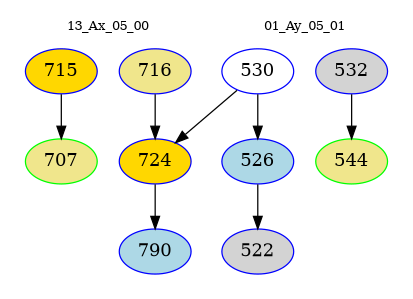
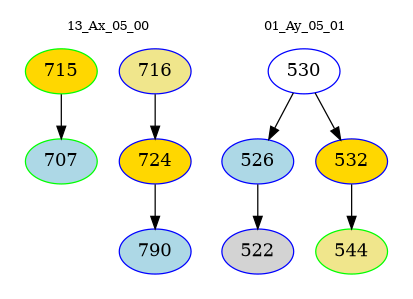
(61, 71) -> (61, 71)
(352, 71) -> (352, 161)
(220, 105) -> (325, 111)
(61, 161) -> (61, 161)
